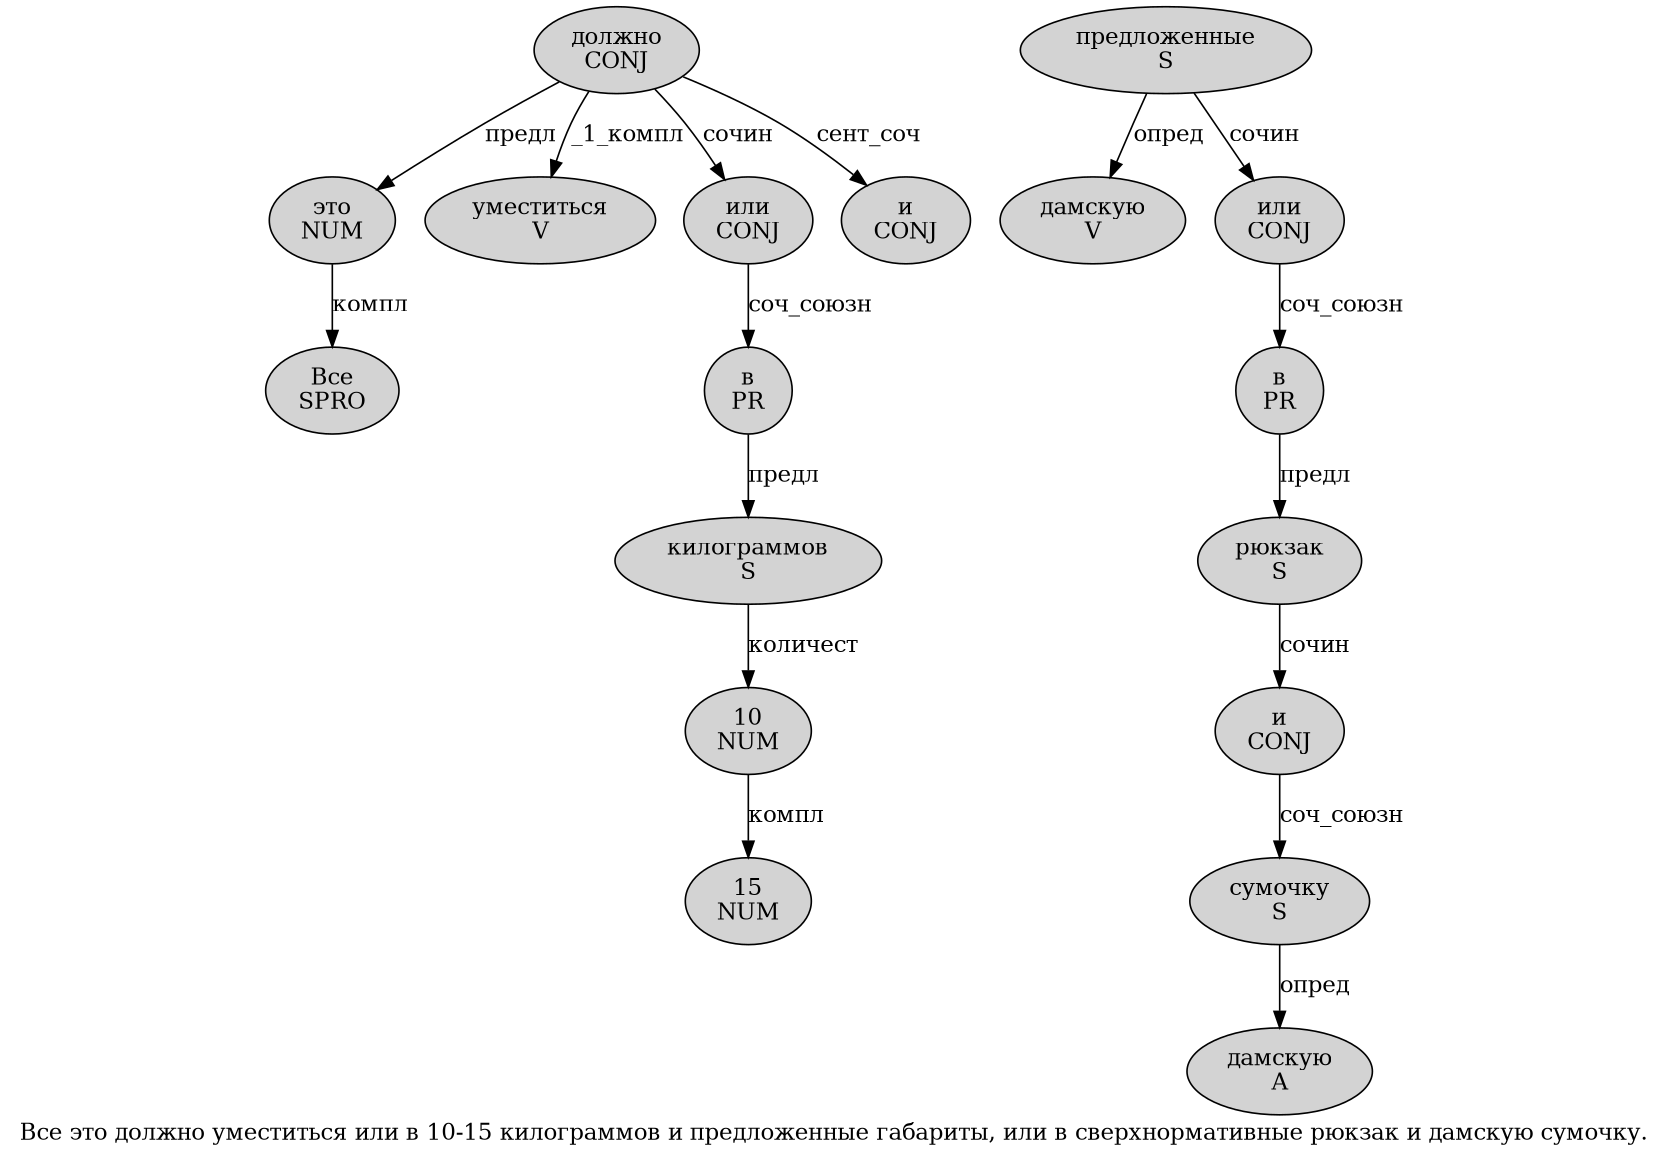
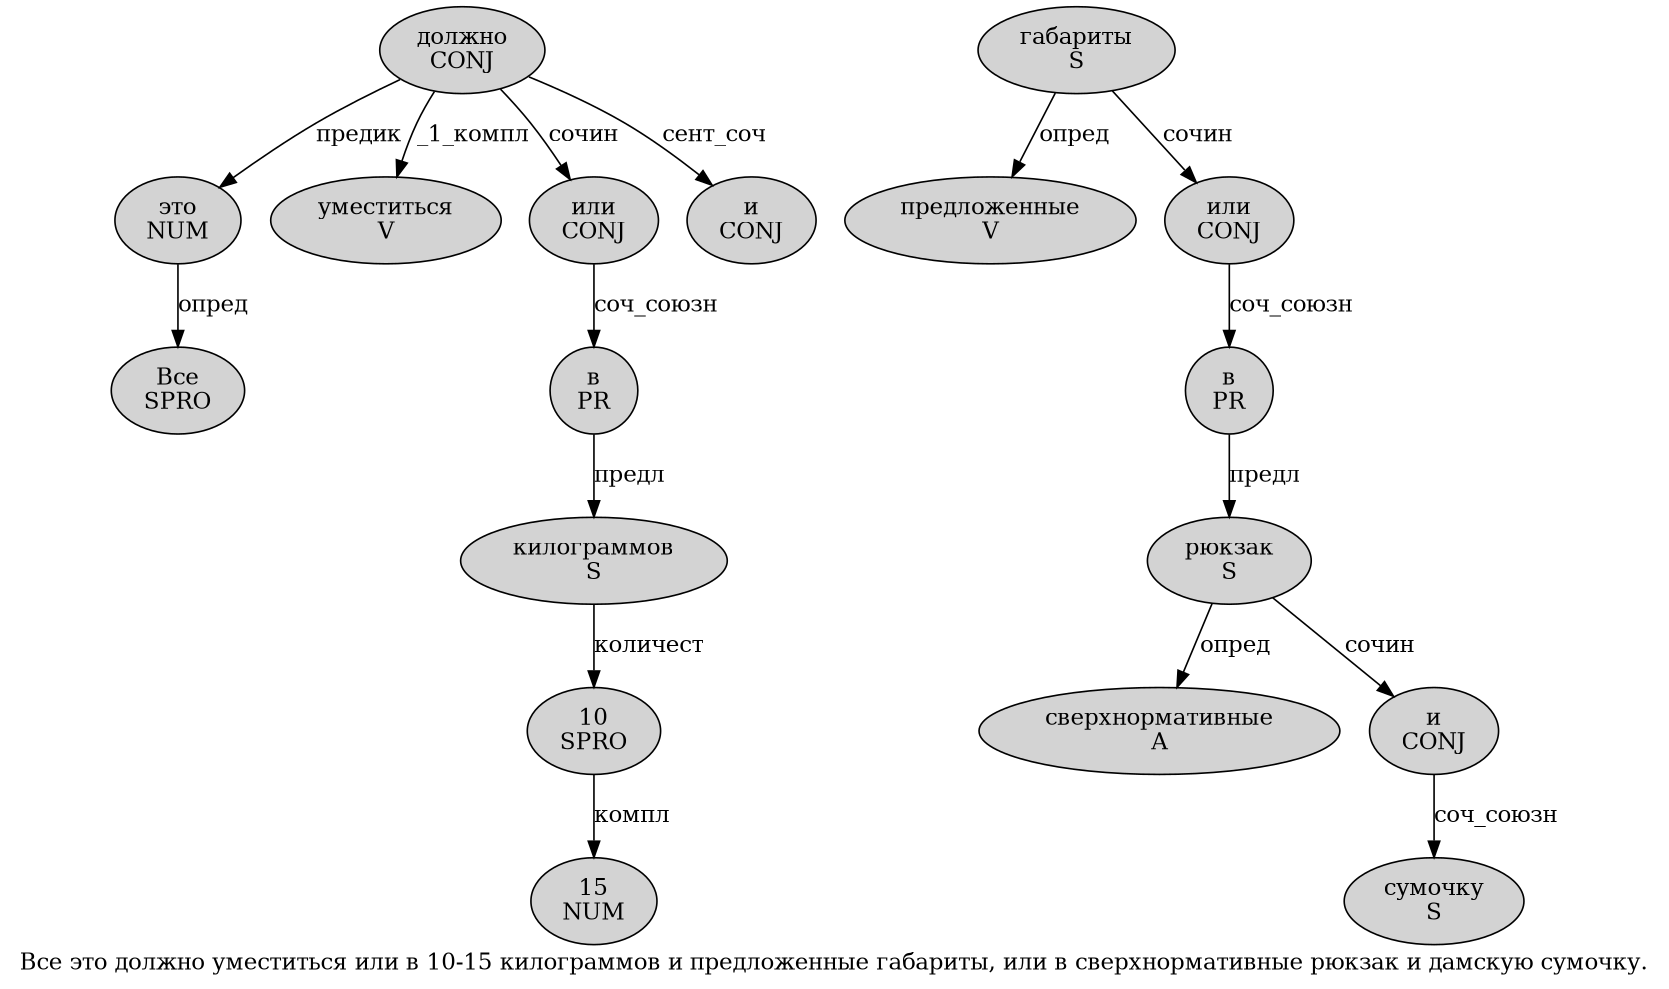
(1166, 50) -> (1077, 50)
(521, 135) -> (359, 135)
(1093, 220) -> (990, 220)
(371, 305) -> (213, 305)
(748, 731) -> (594, 731)
none -> (1159, 731)
(1280, 1071) -> none
